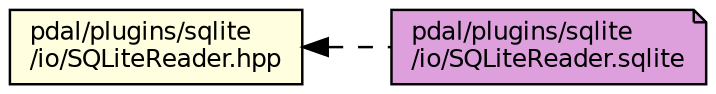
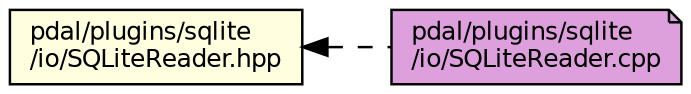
(549, 47) -> (536, 47)
